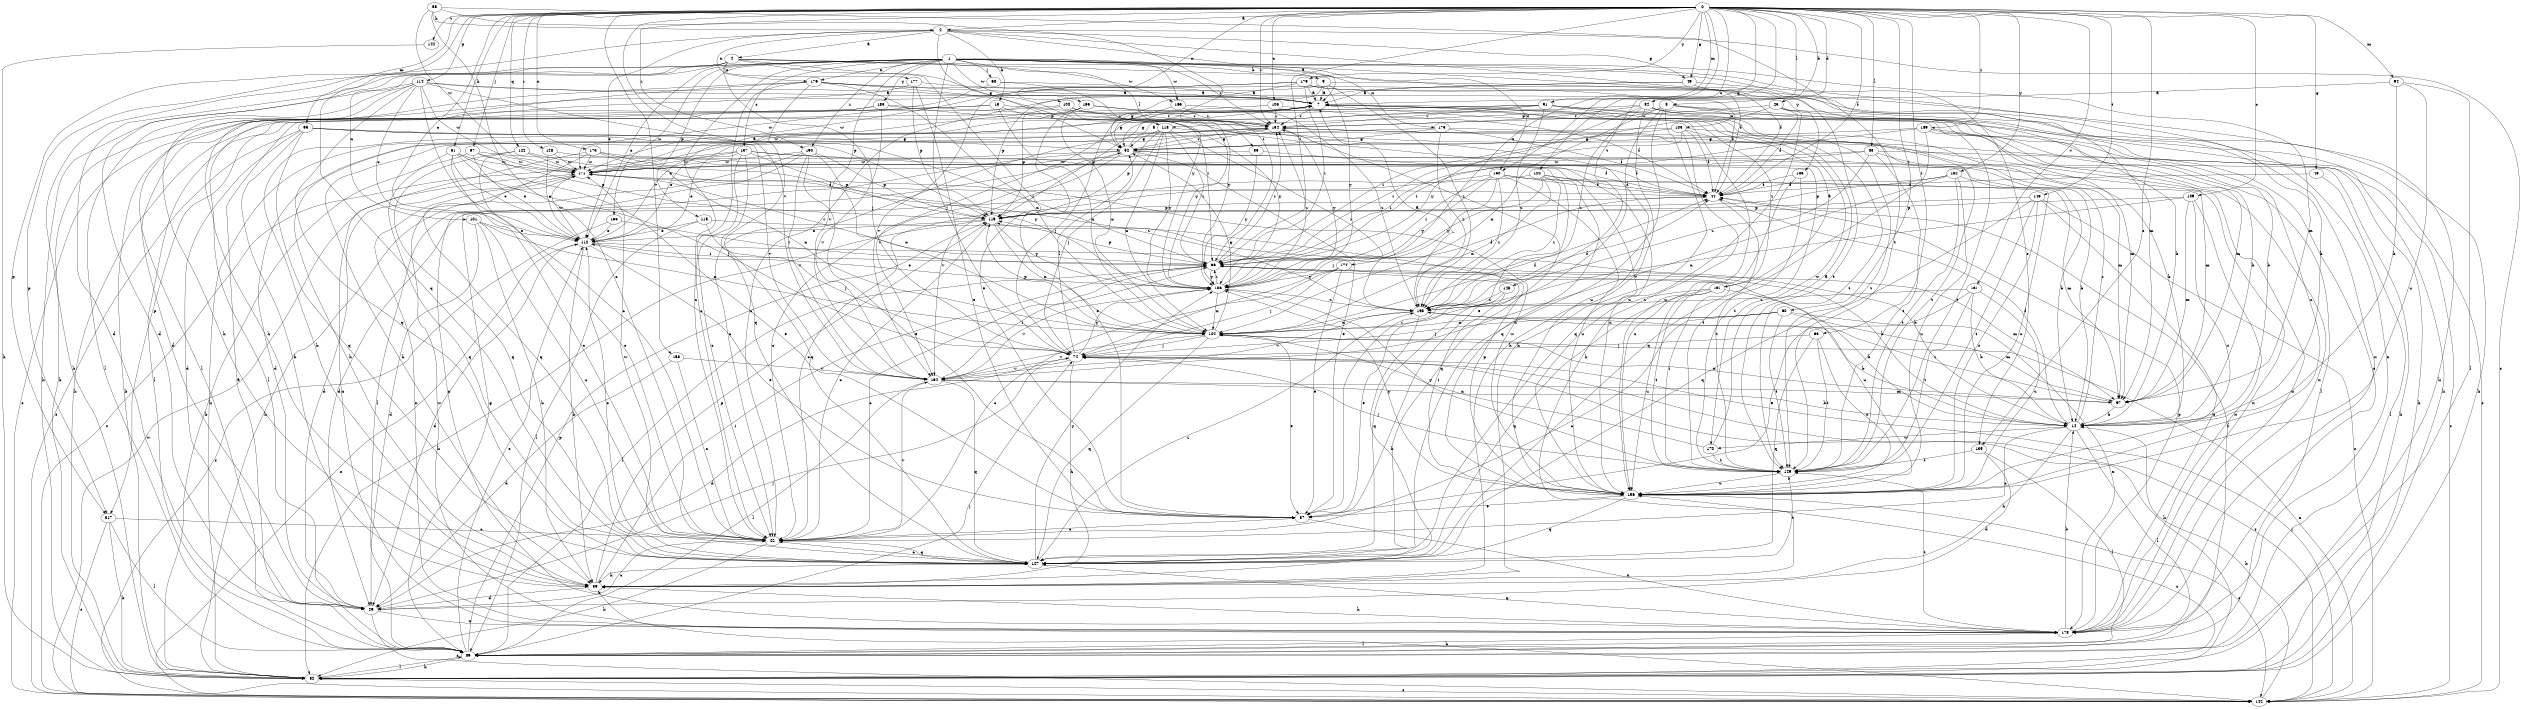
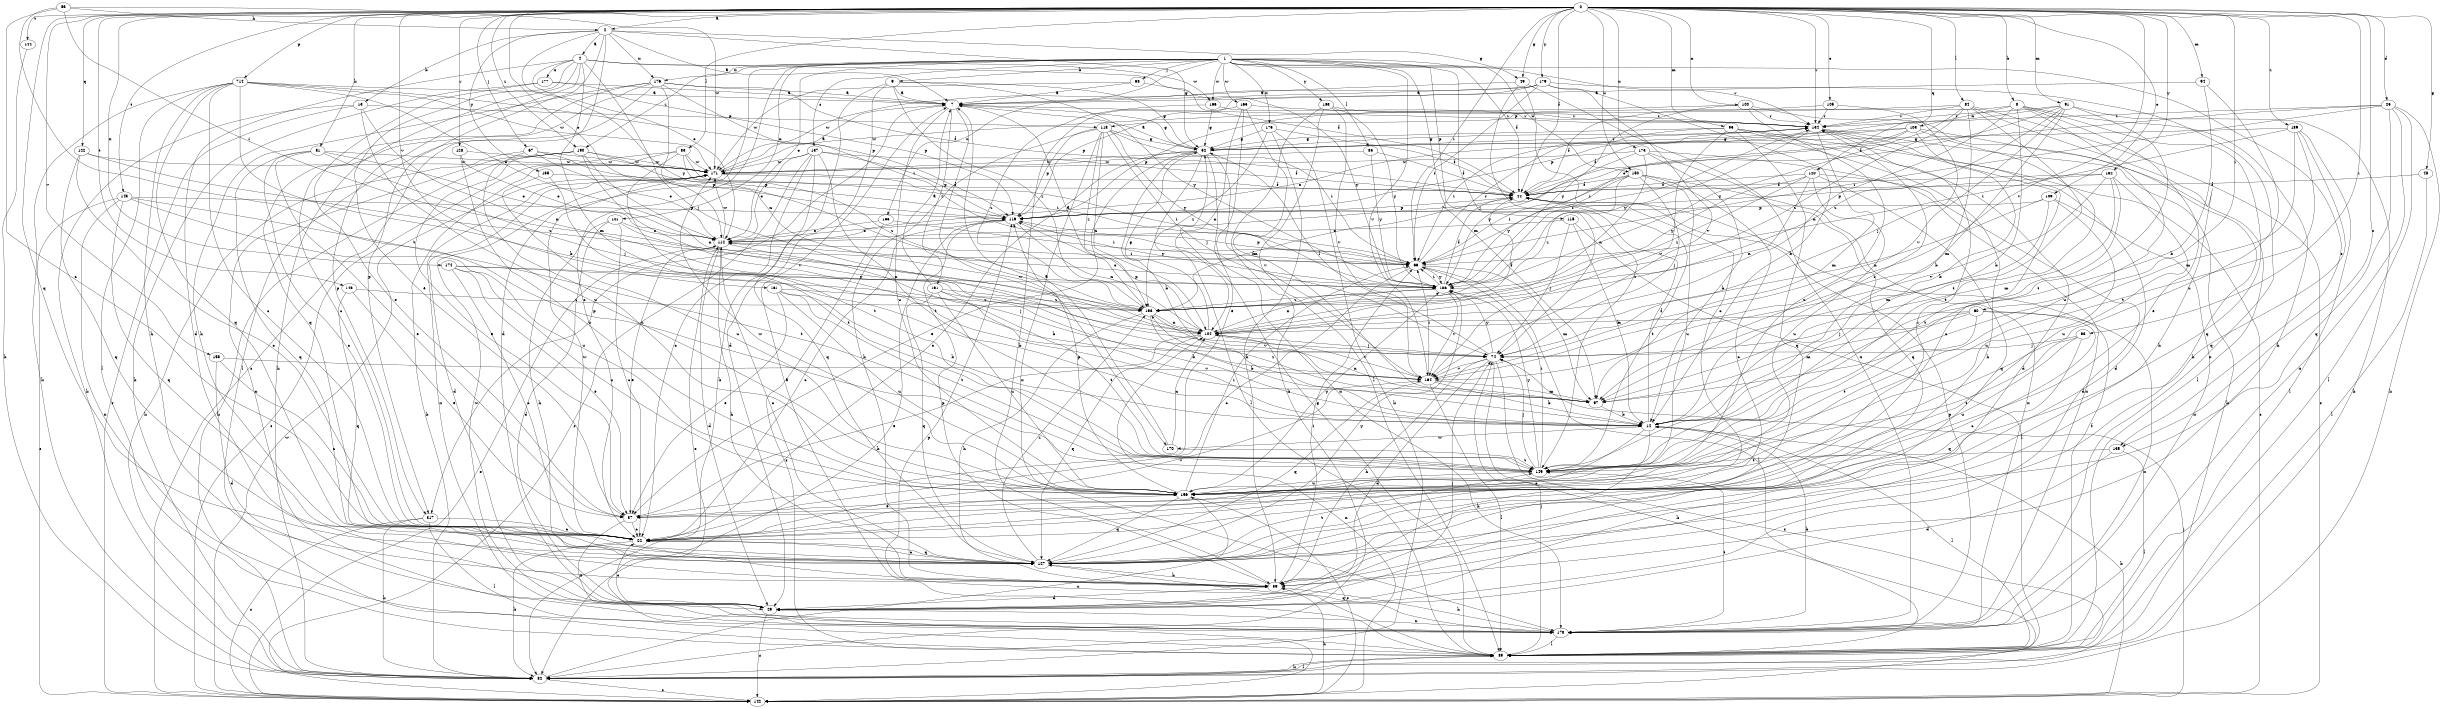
(420, 82) -> (240, 82)
(2255, 626) -> (2120, 622)
